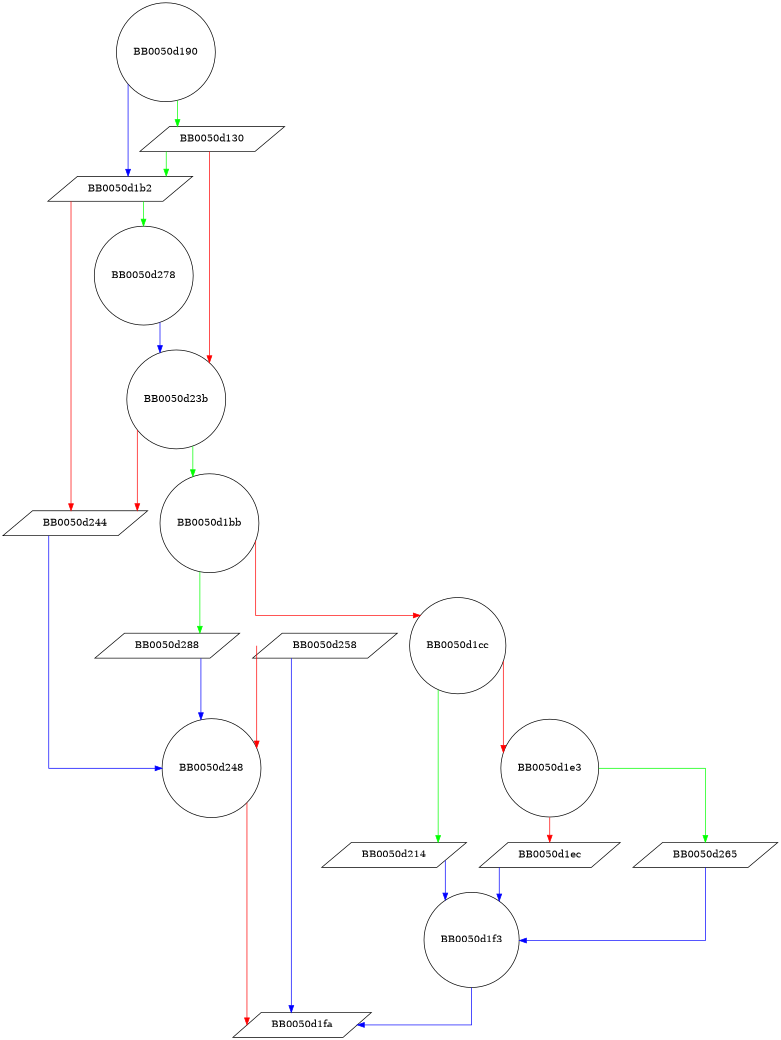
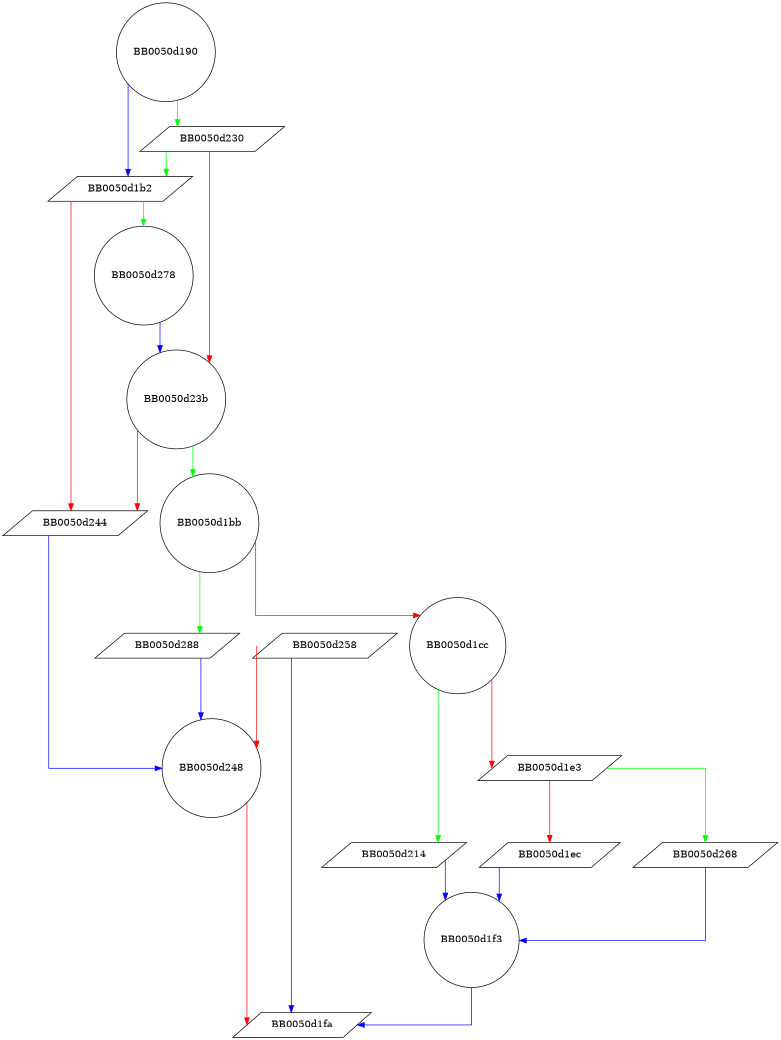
(212, 139) -> (212, 139)
(550, 768) -> (550, 768)
(705, 855) -> (705, 855)
